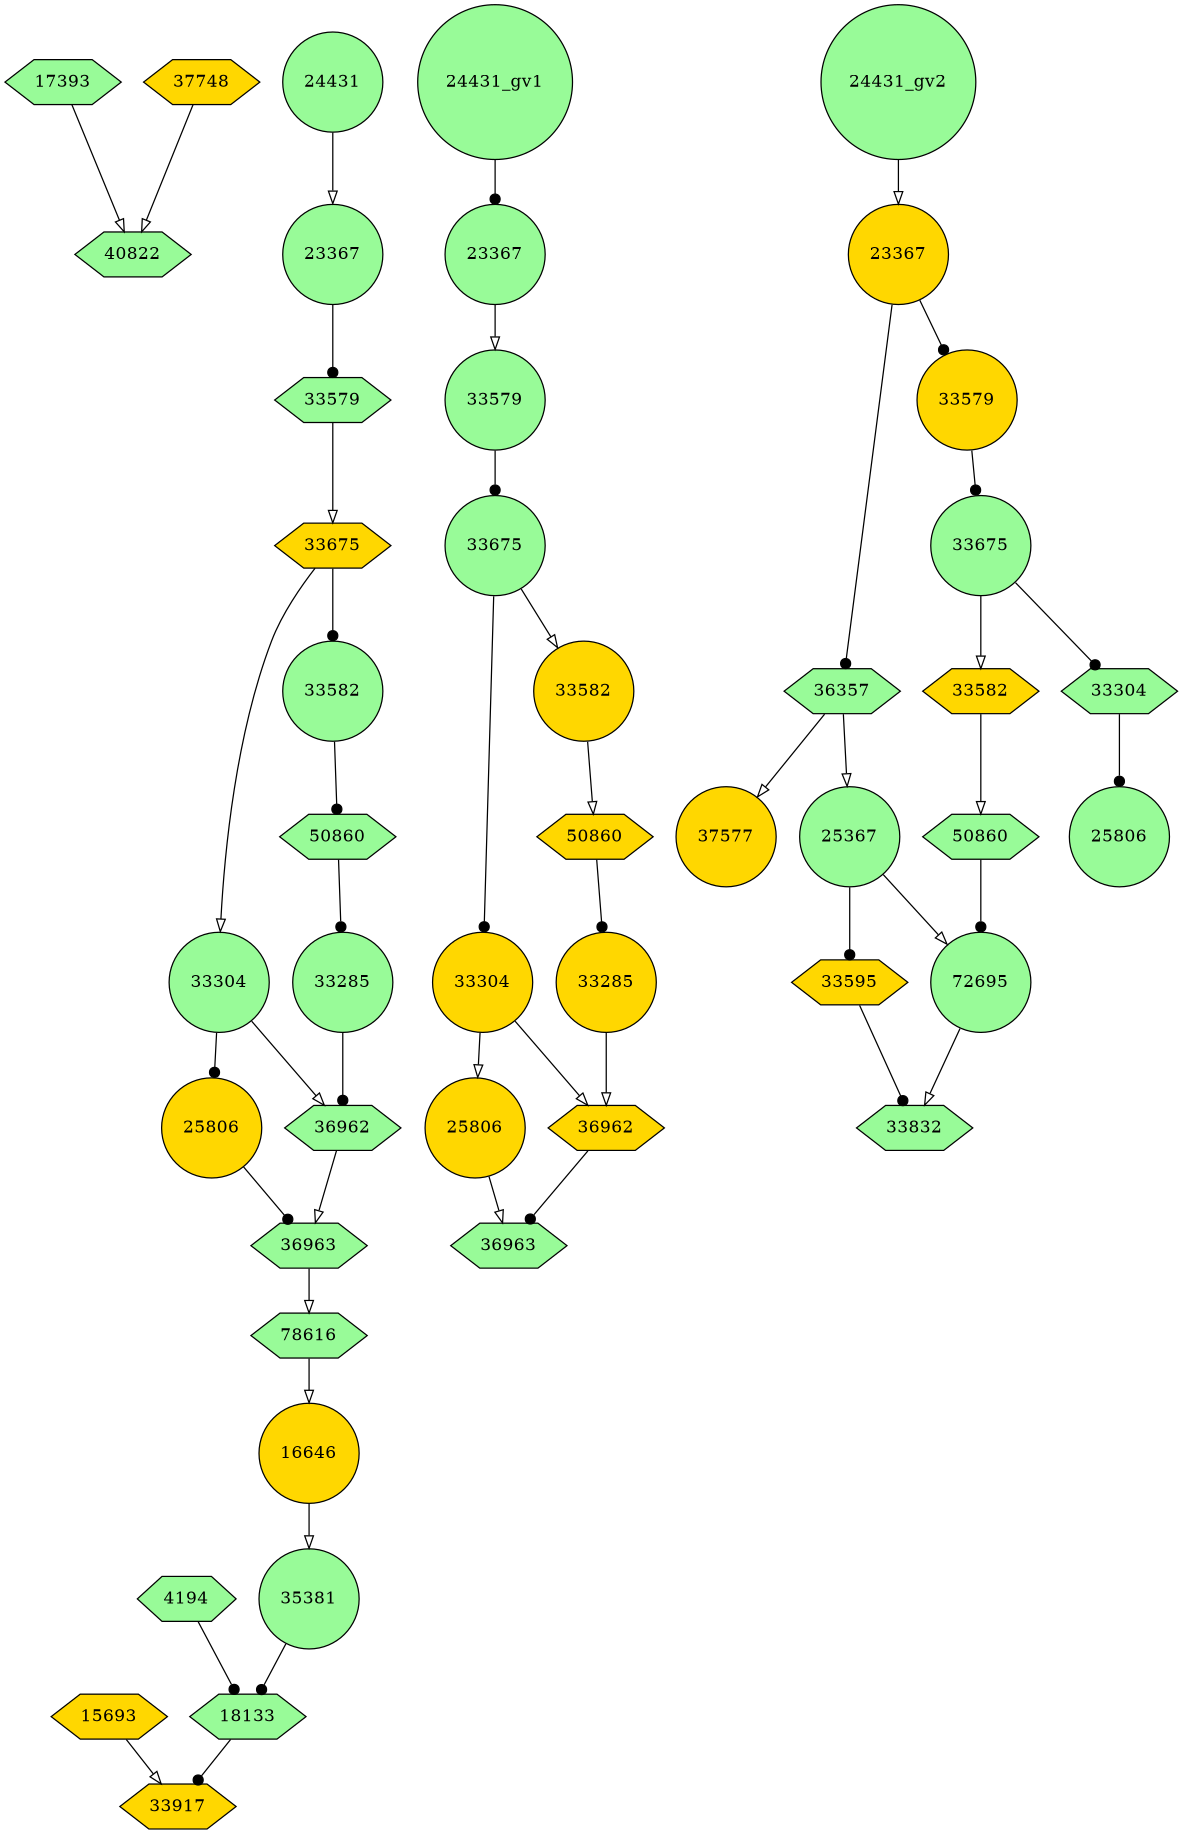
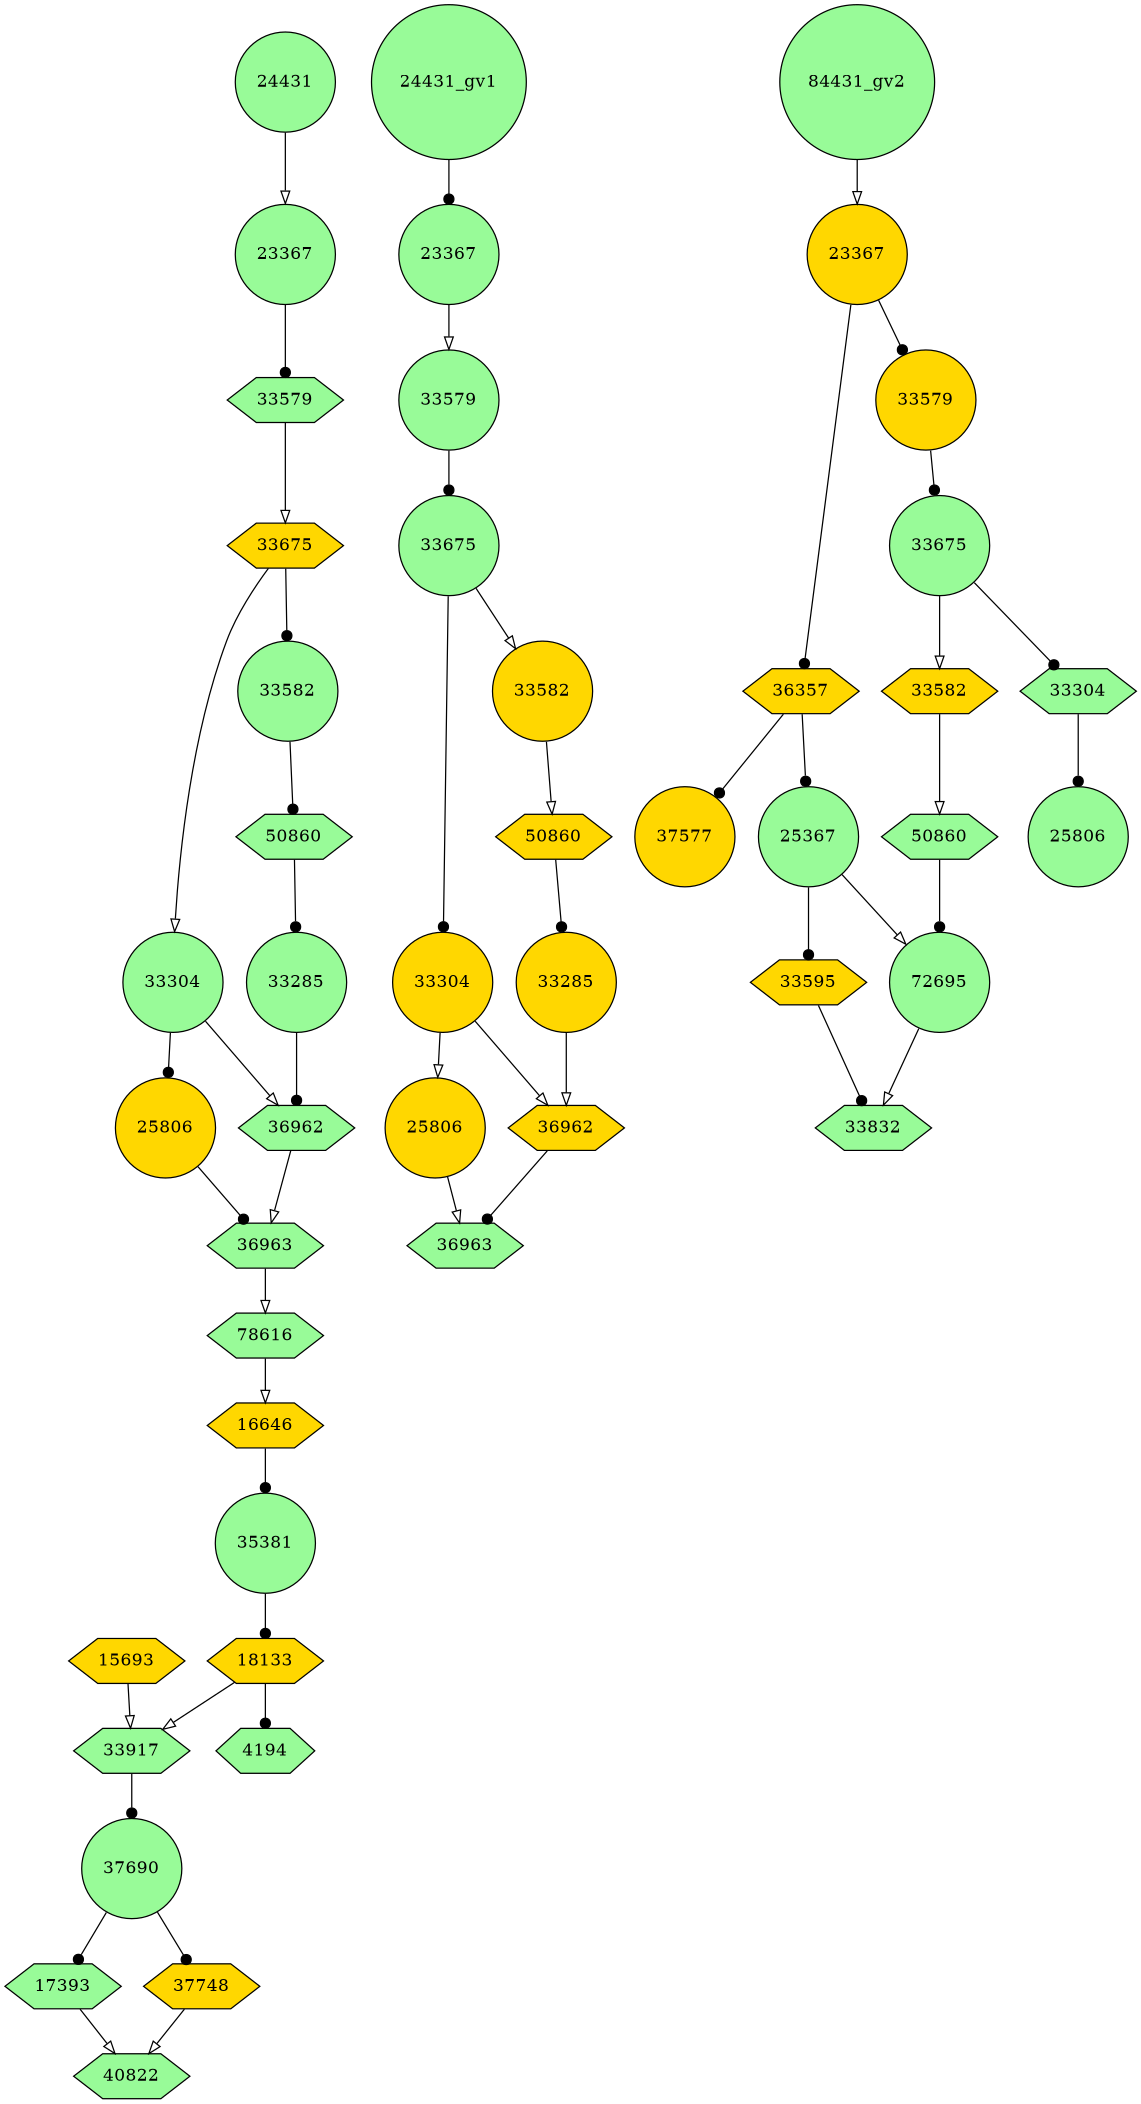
(898, 82) -> (857, 82)
(842, 691) -> (801, 691)
(845, 744) -> (804, 745)
(795, 750) -> (753, 751)
(309, 1453) -> (265, 1425)
(309, 1520) -> (265, 1465)
(215, 1653) -> (265, 1701)
(248, 1717) -> (265, 1661)
(216, 1758) -> (204, 1702)
(178, 1806) -> (132, 1751)
none -> (132, 1869)
